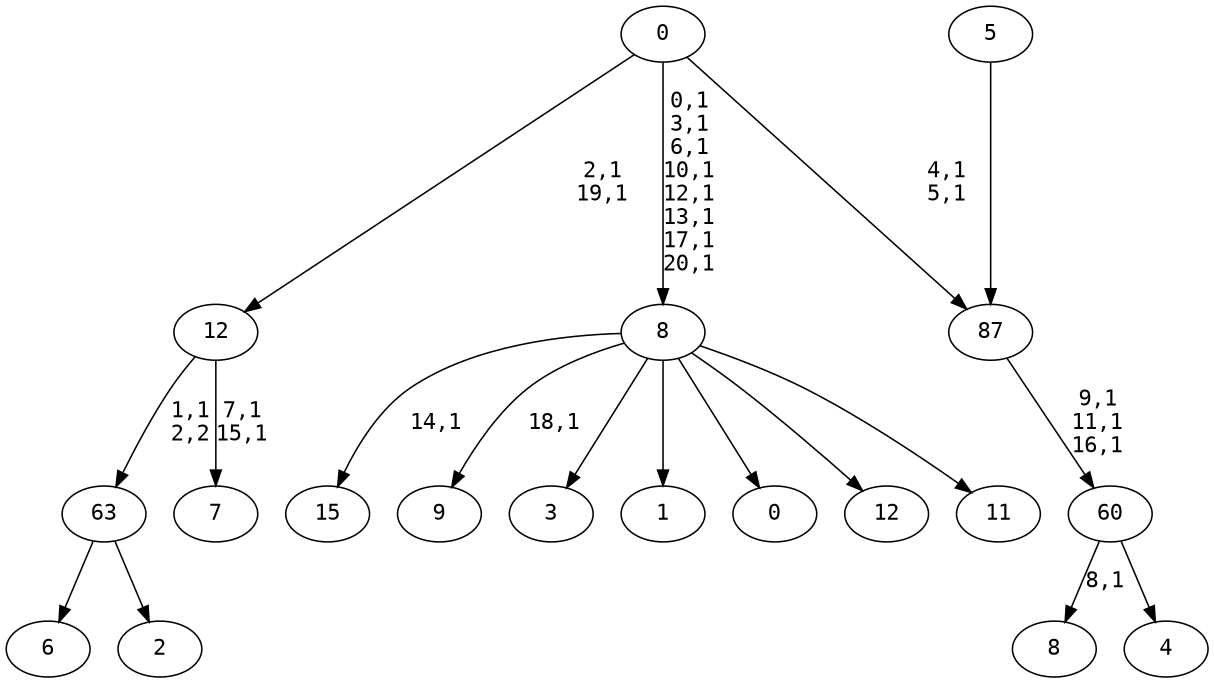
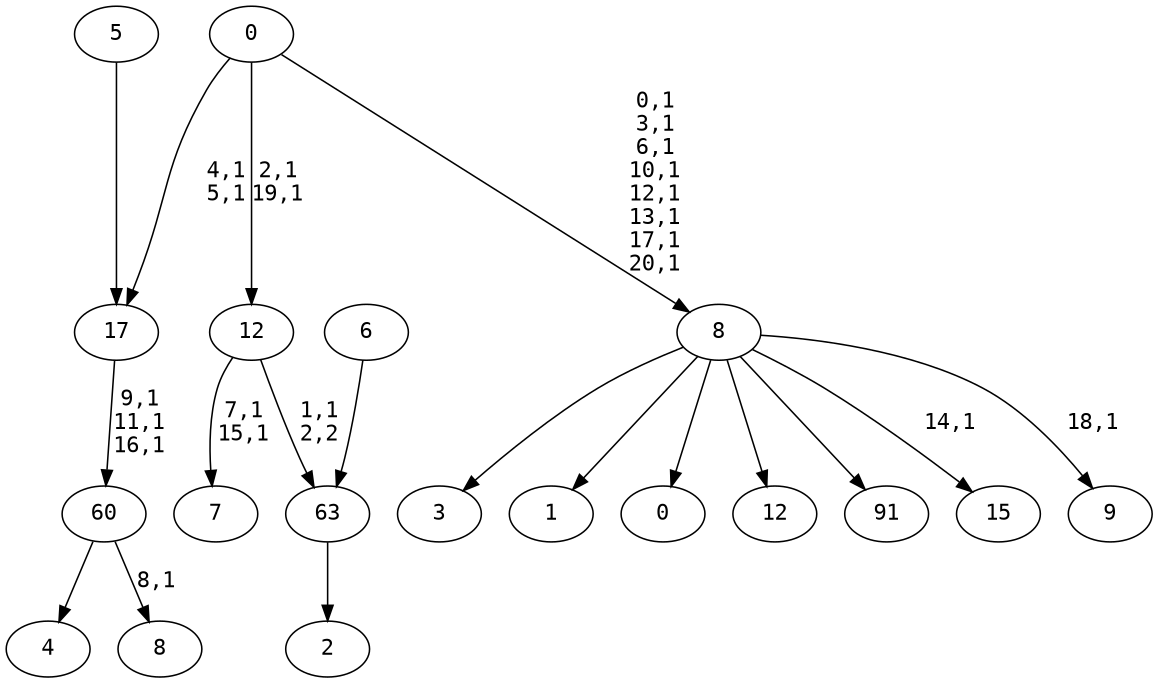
(991, 332) -> (116, 332)
(998, 514) -> (887, 514)
(79, 574) -> (354, 416)
